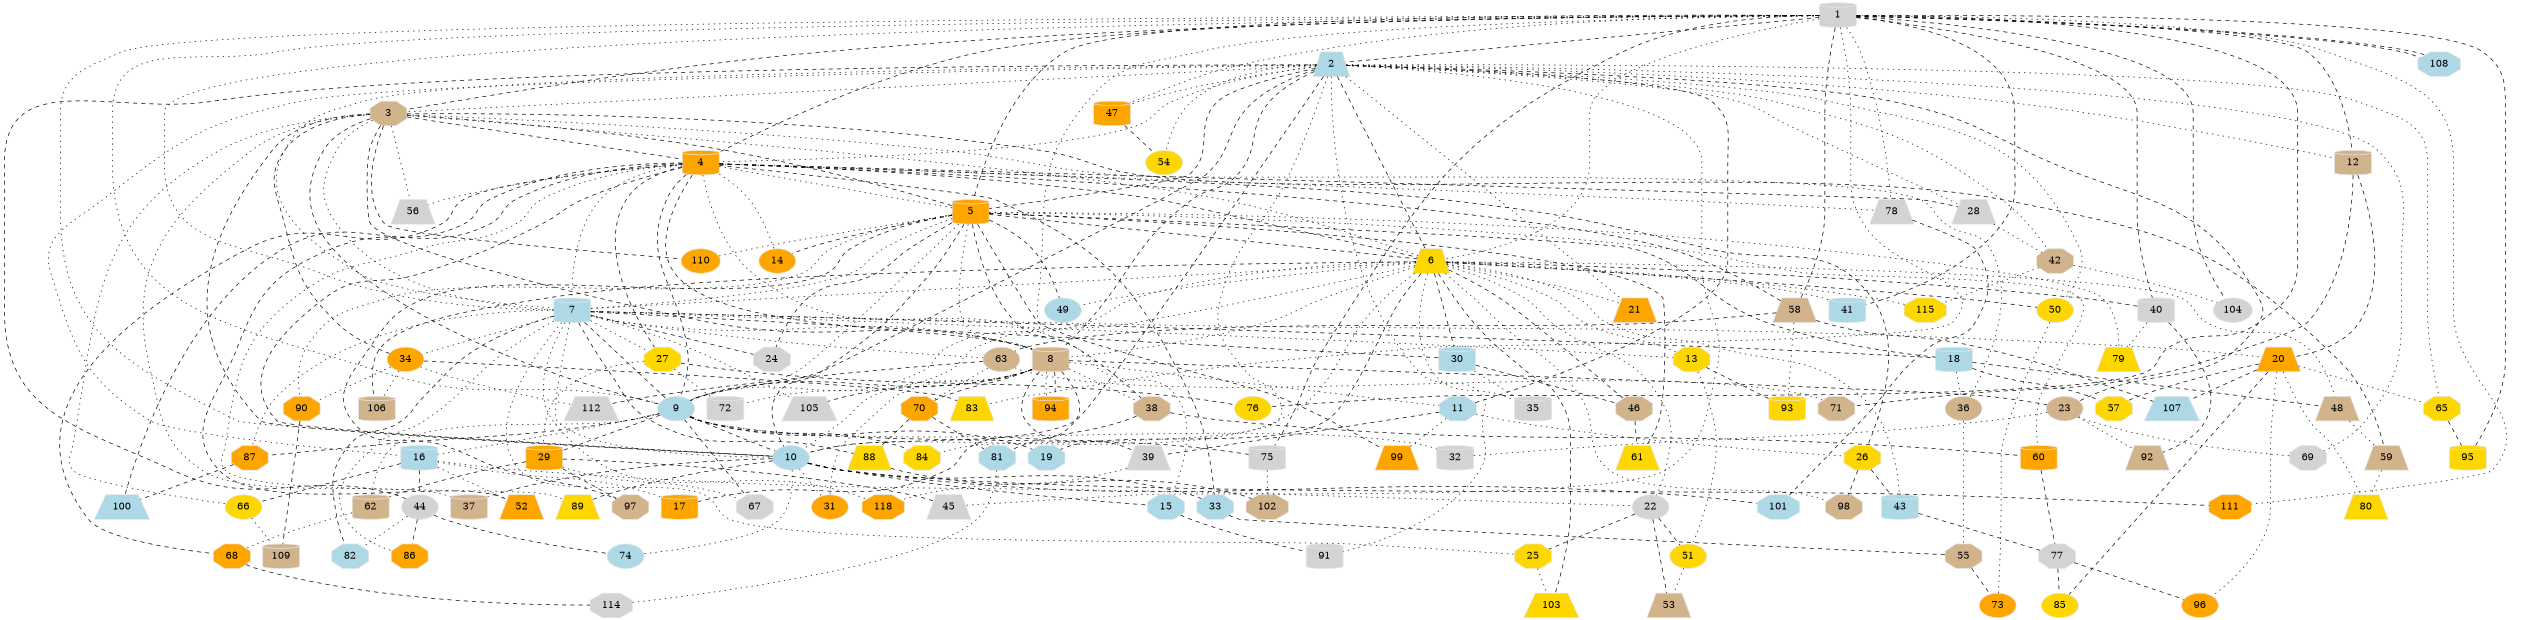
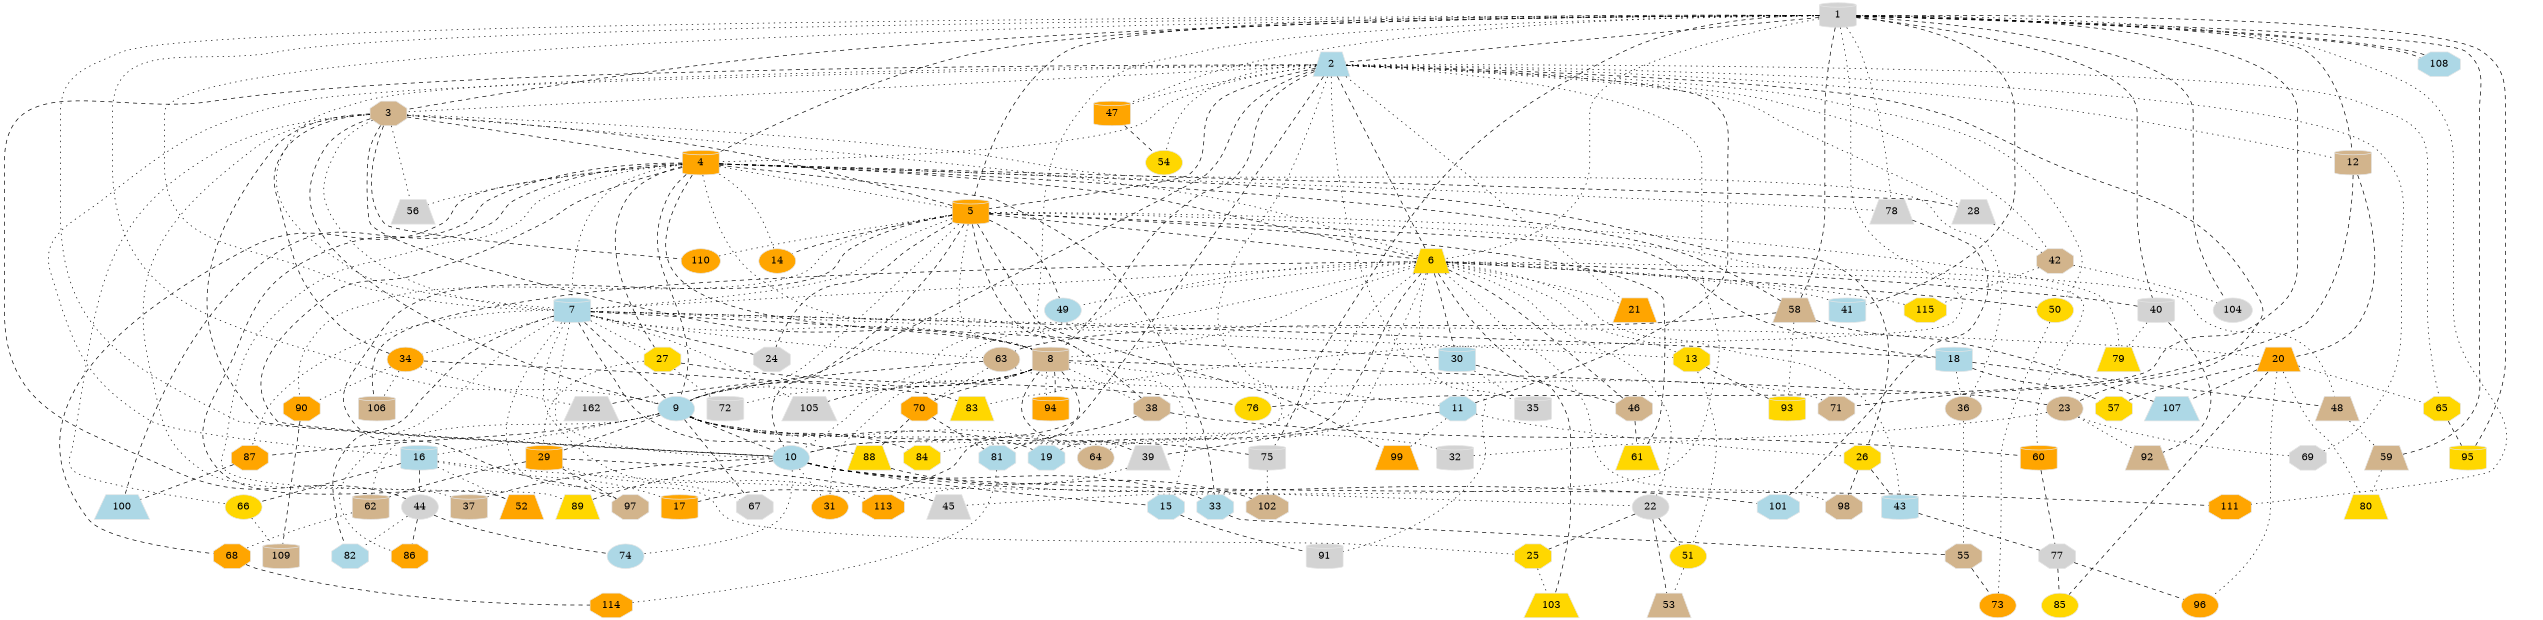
(1546, 183) -> (2387, 39)
(591, 409) -> (591, 409)
none -> (1096, 458)
(883, 507) -> (883, 507)
(611, 605) -> (611, 605)
